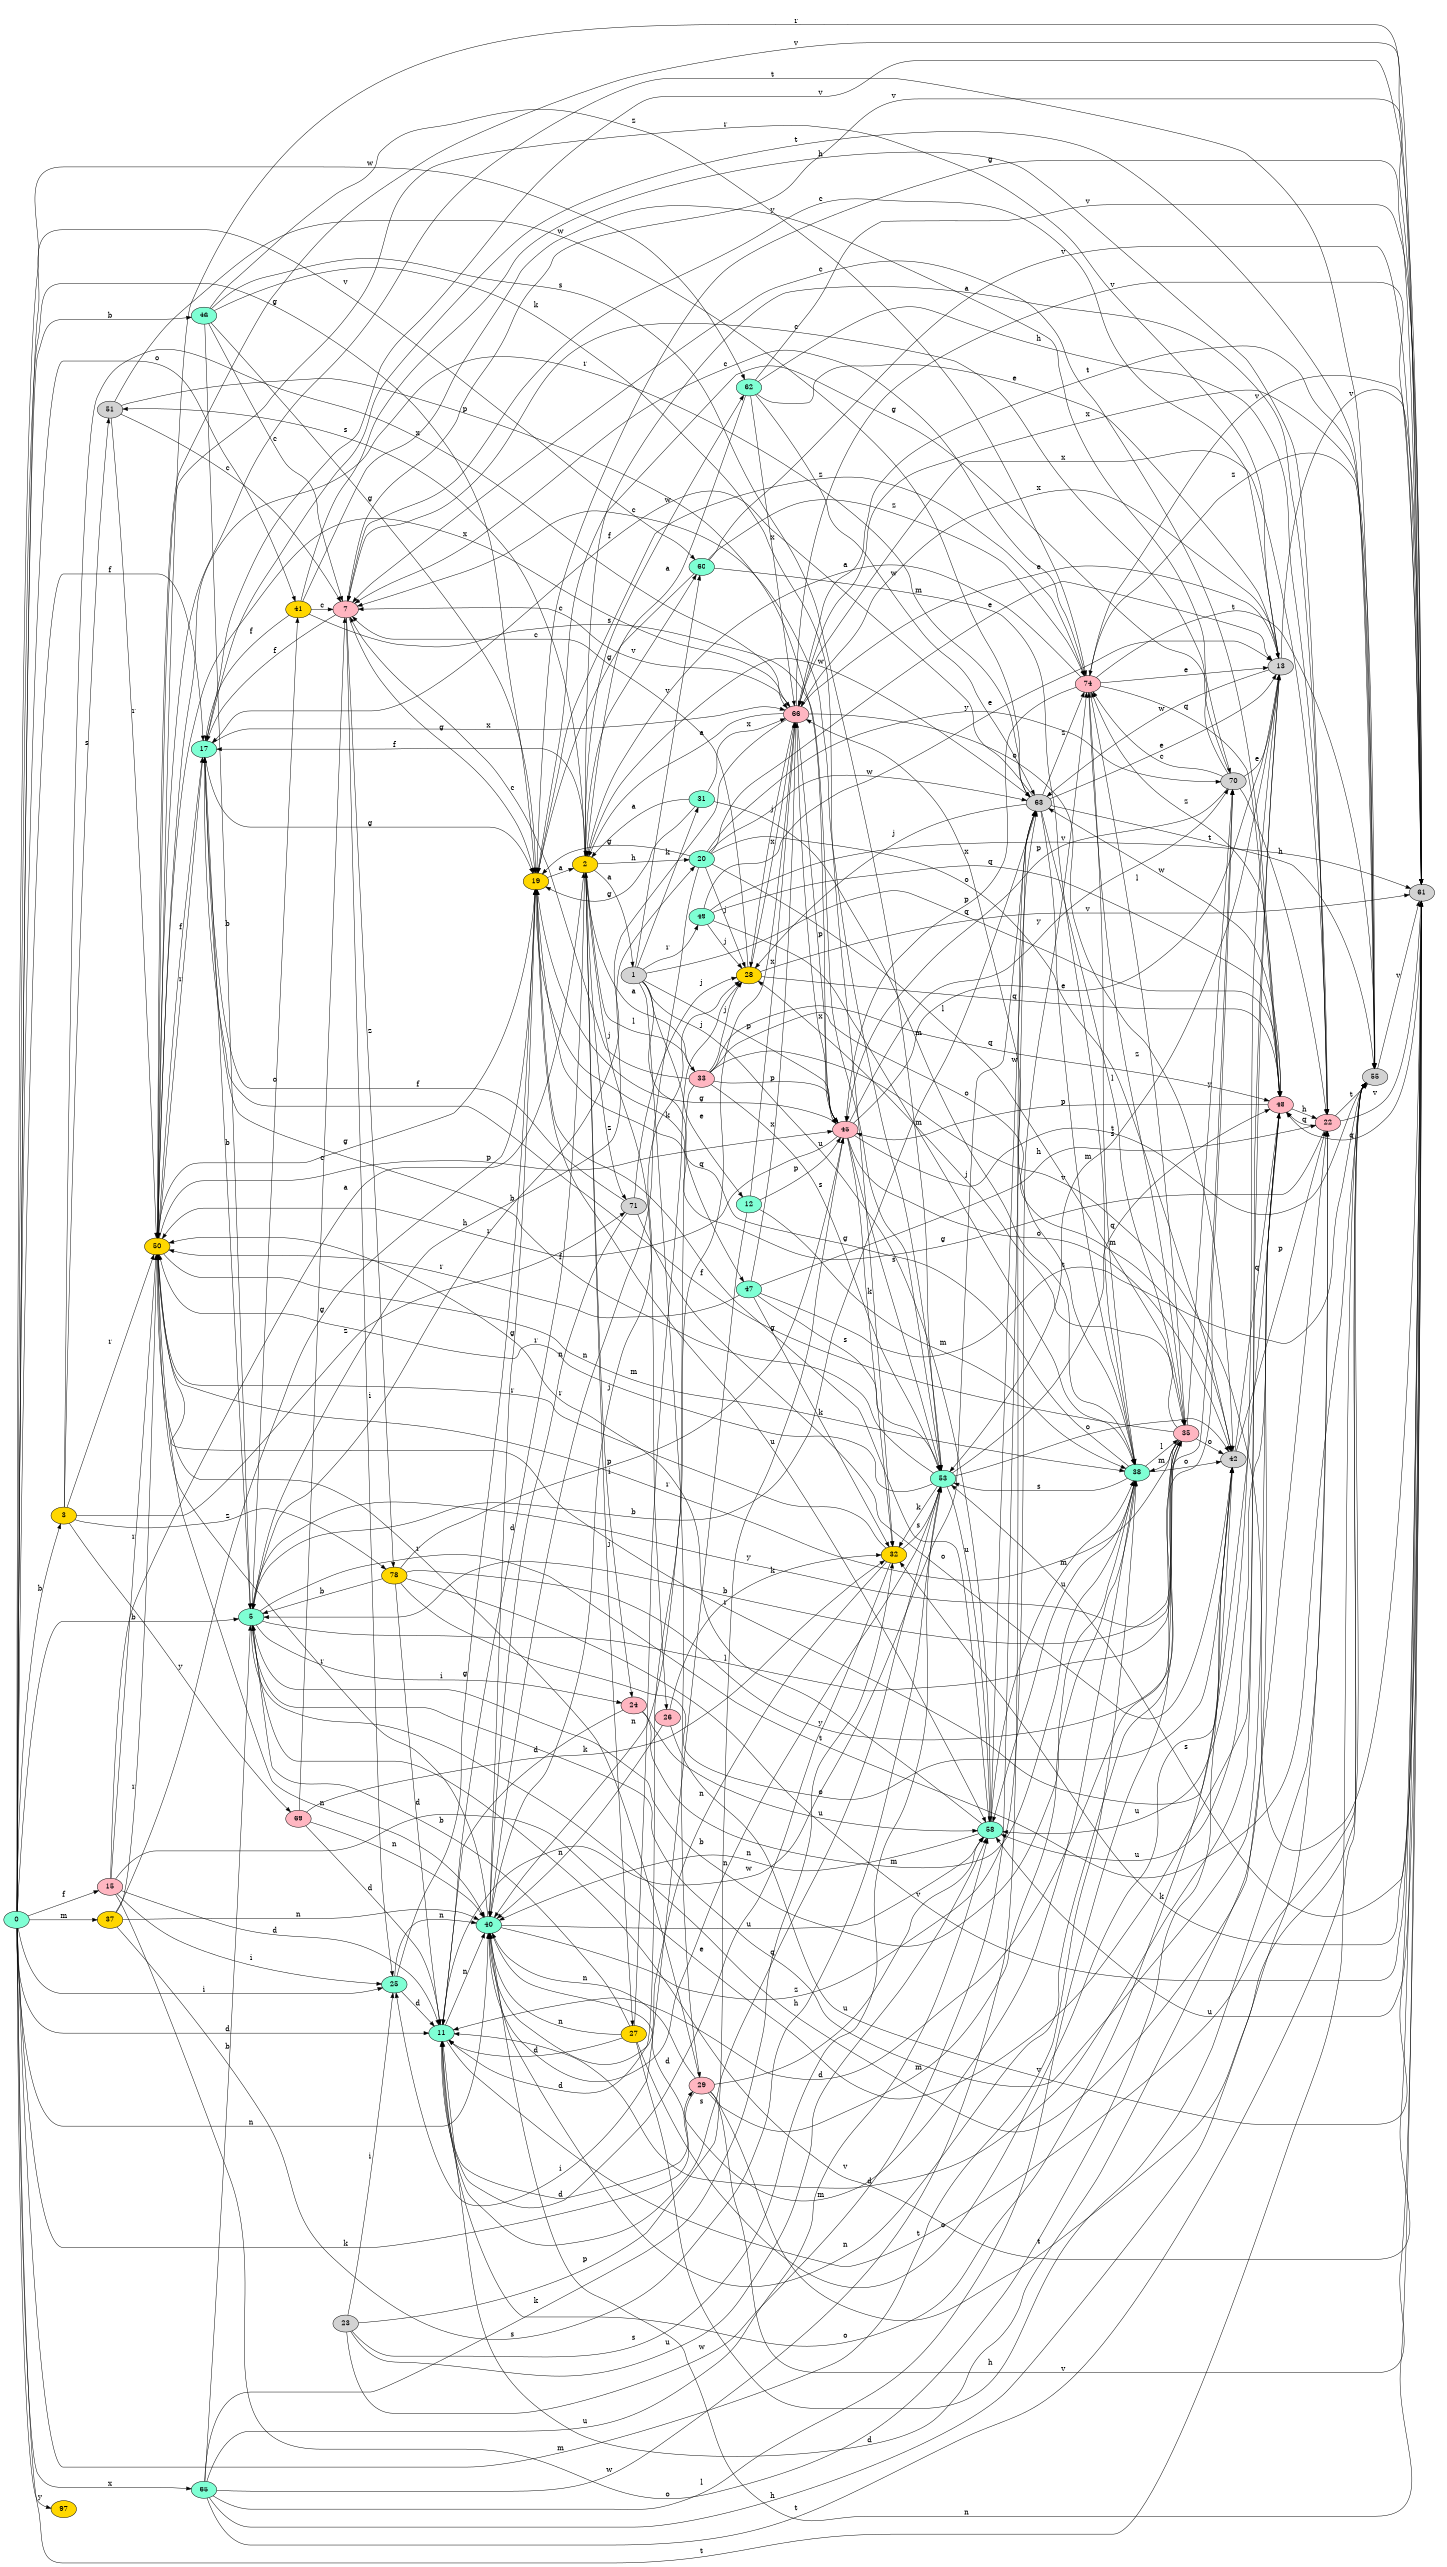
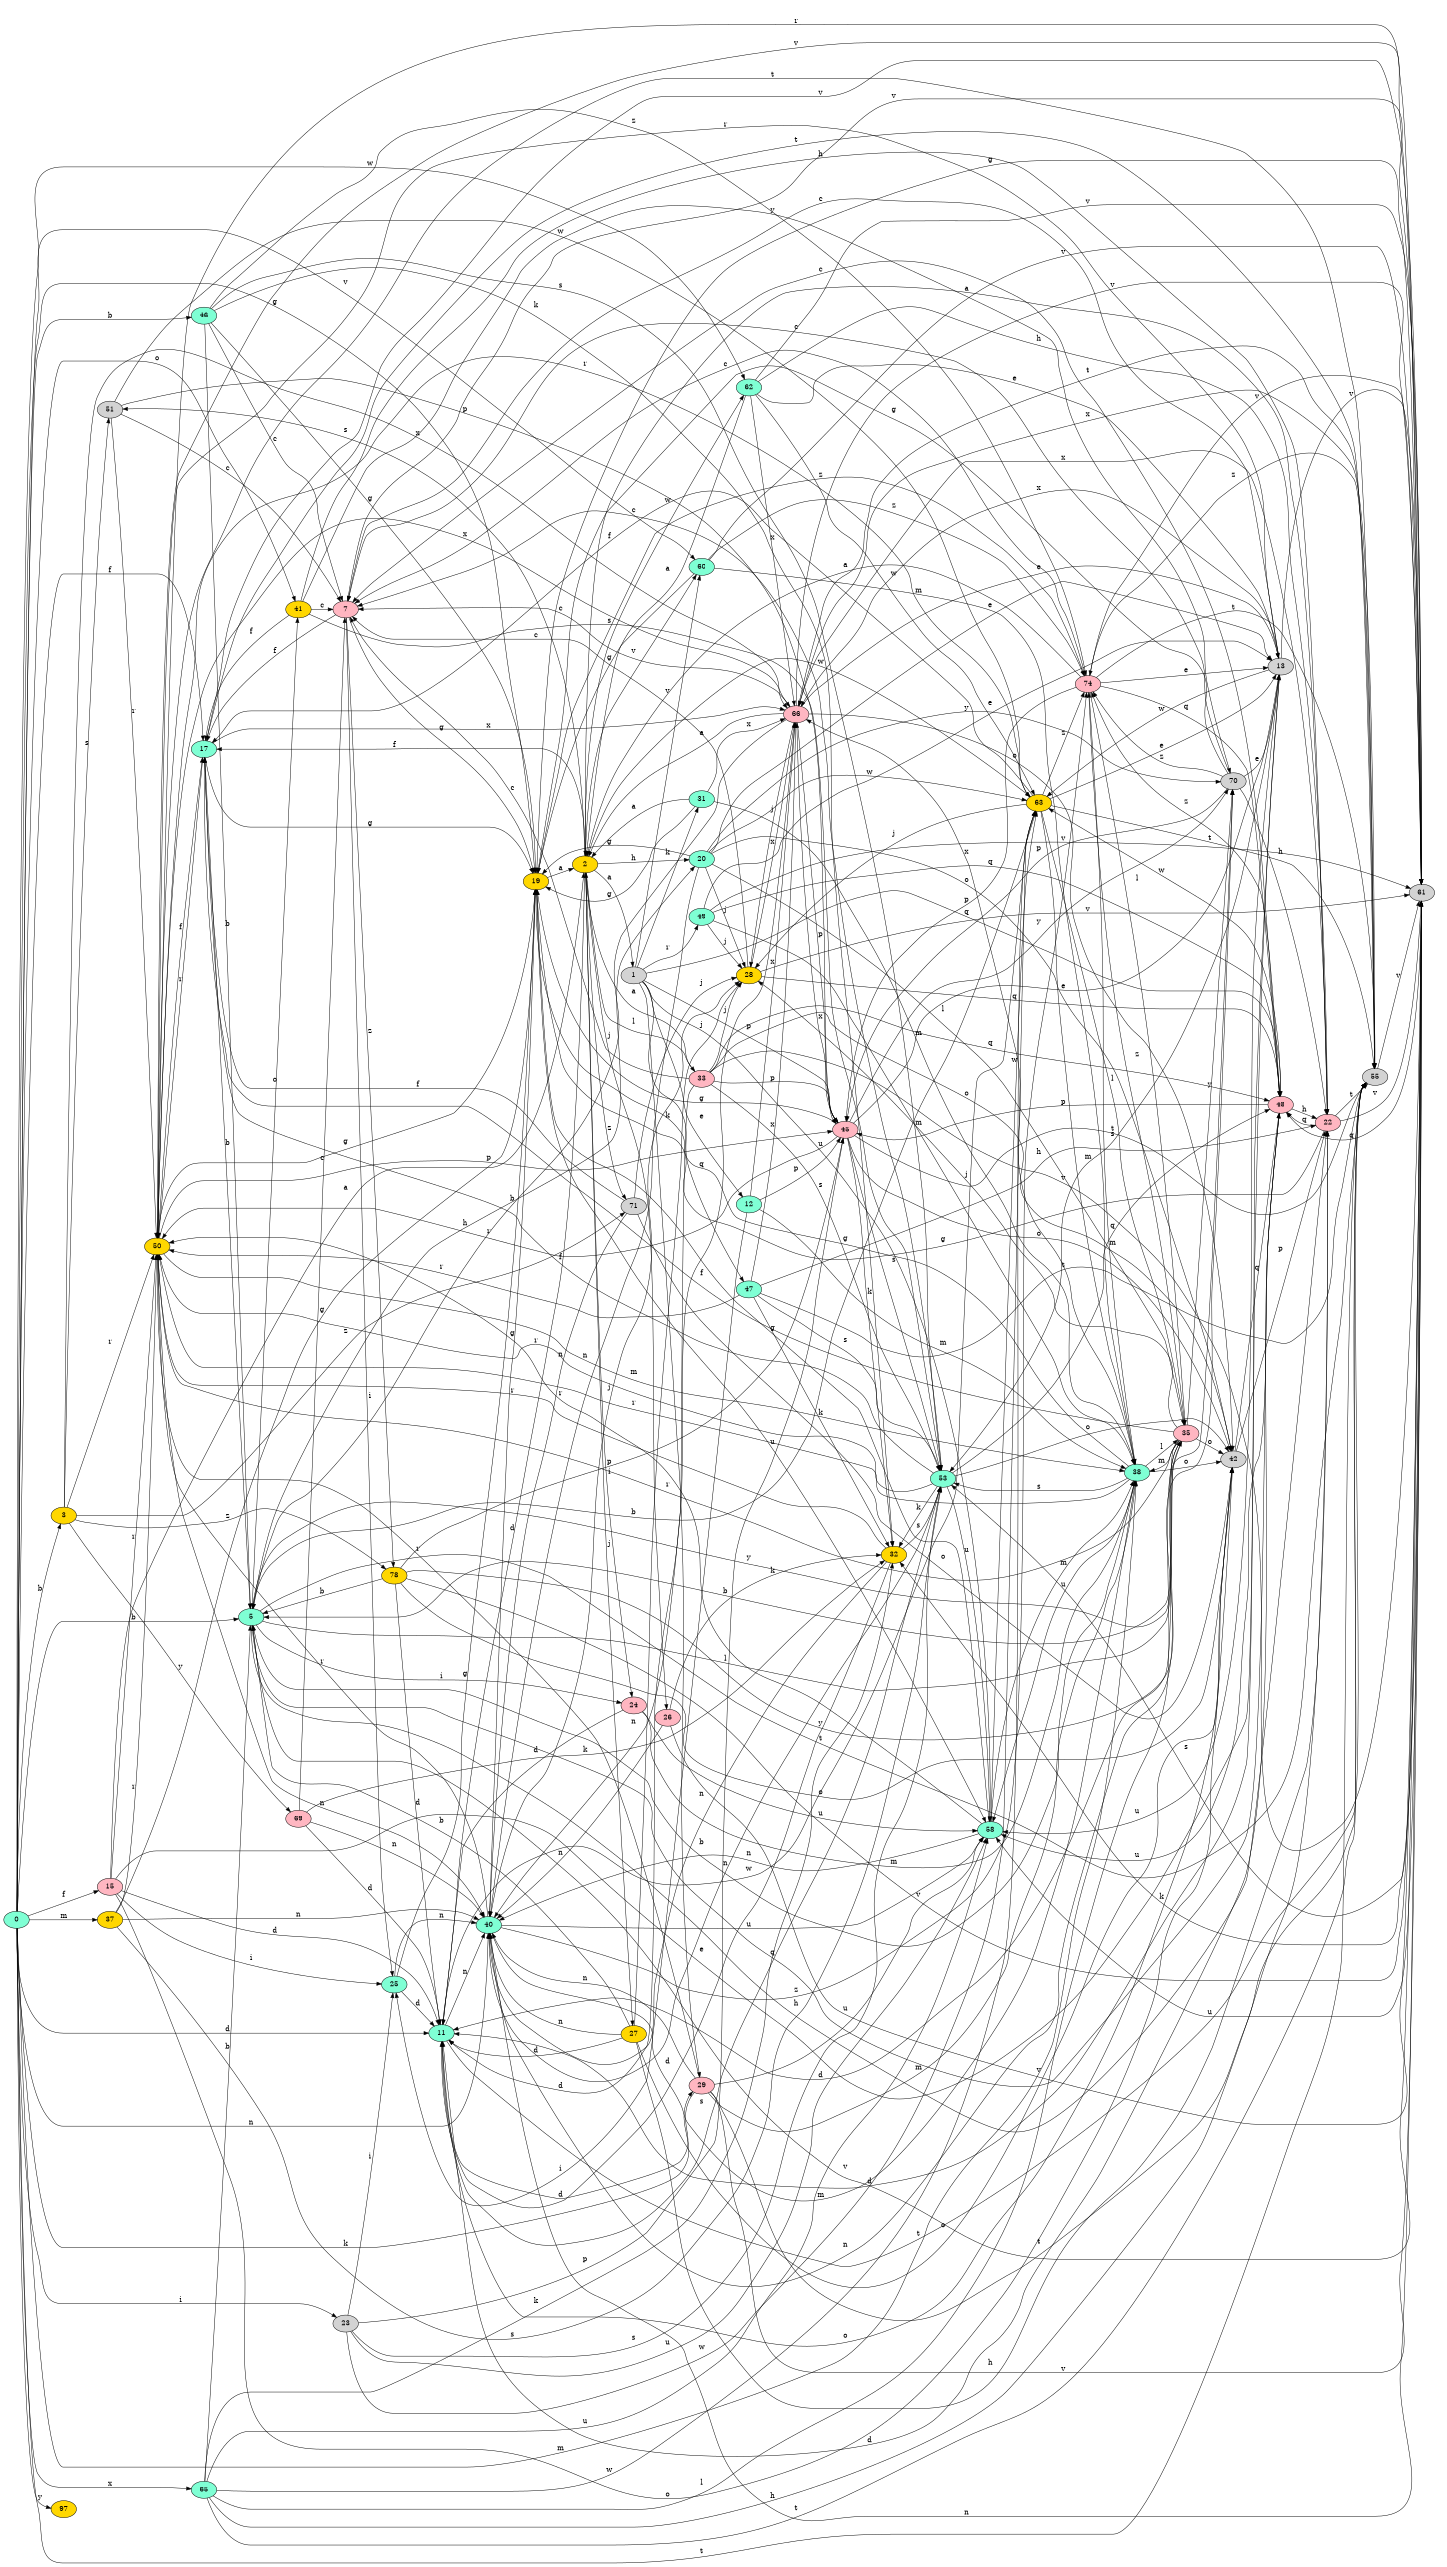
(1162, 757) -> (1162, 757)
(1039, 803) -> (1039, 803)
(955, 1724) -> (620, 1406)
(178, 1993) -> (38, 2257)
